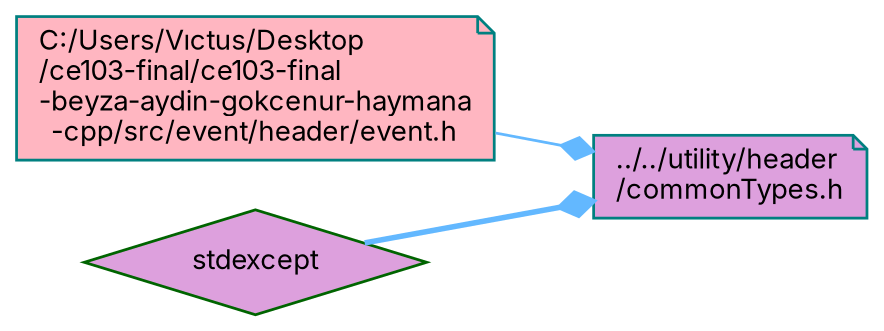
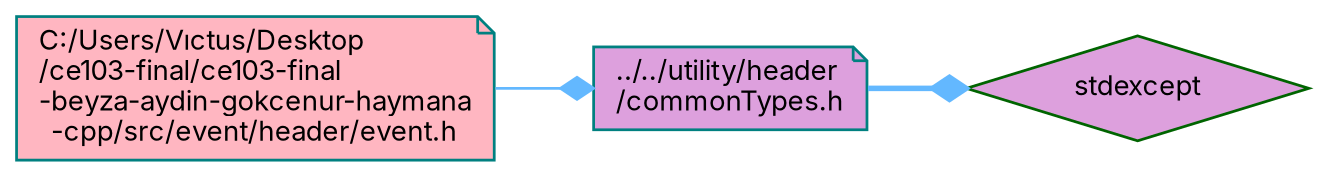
(462, 225) -> (900, 88)
